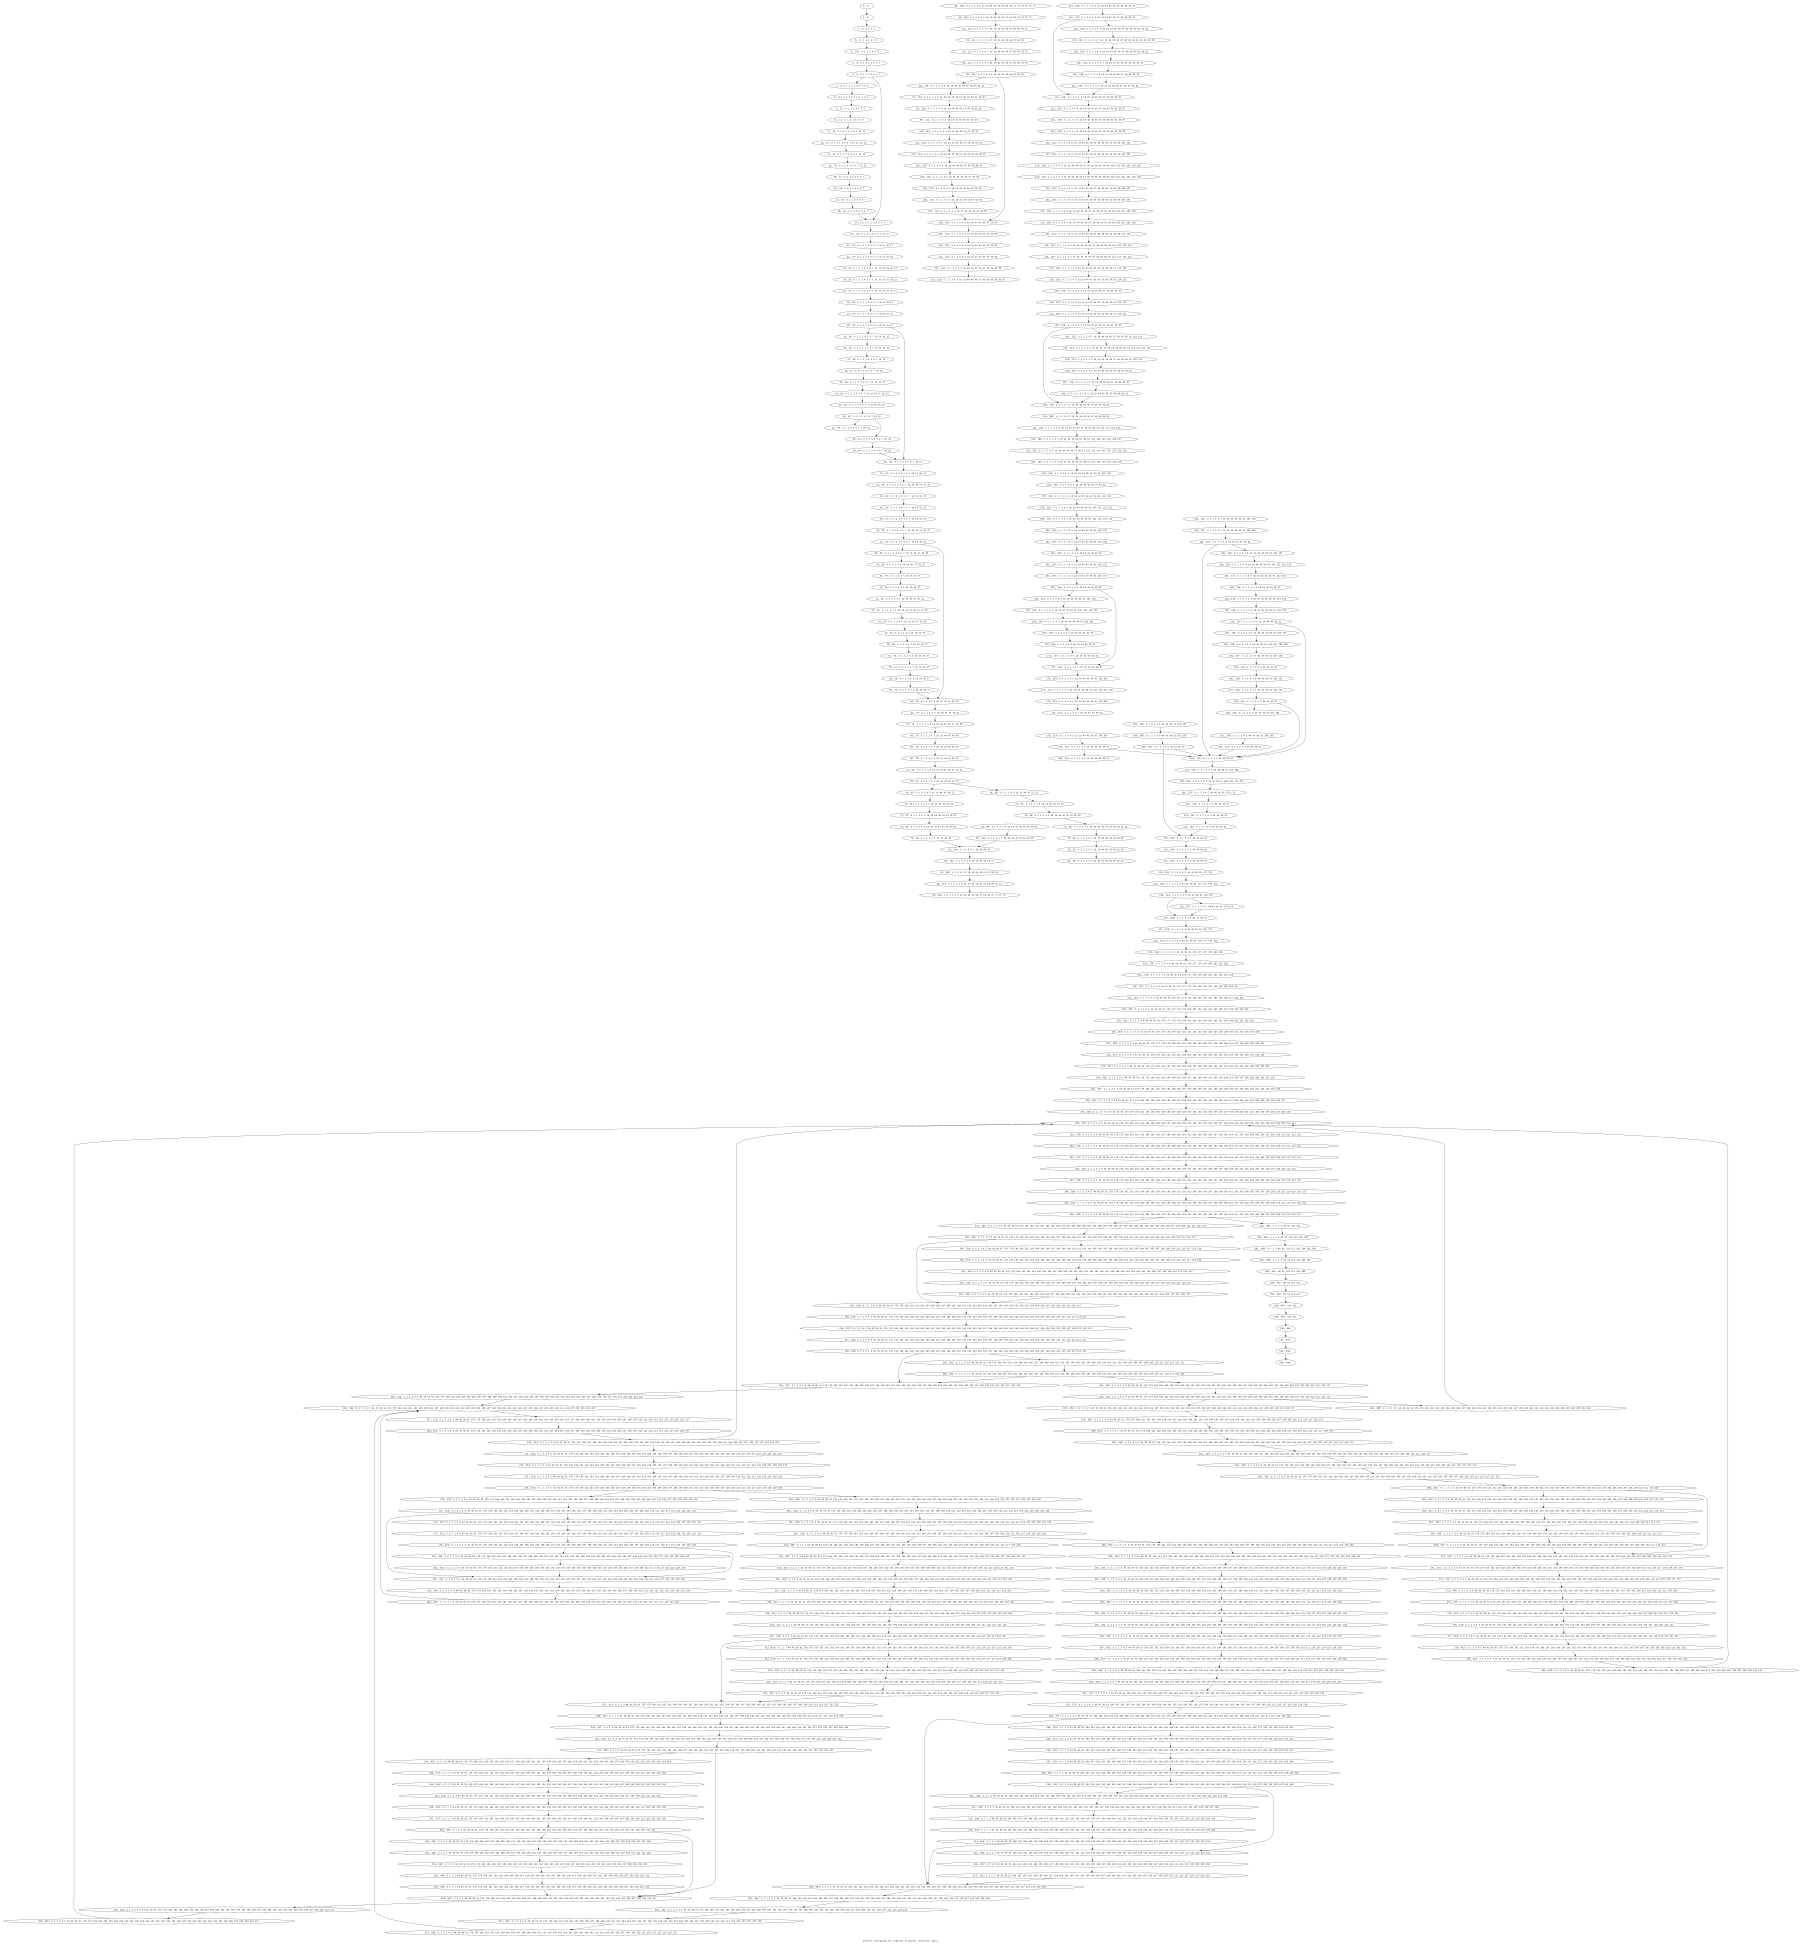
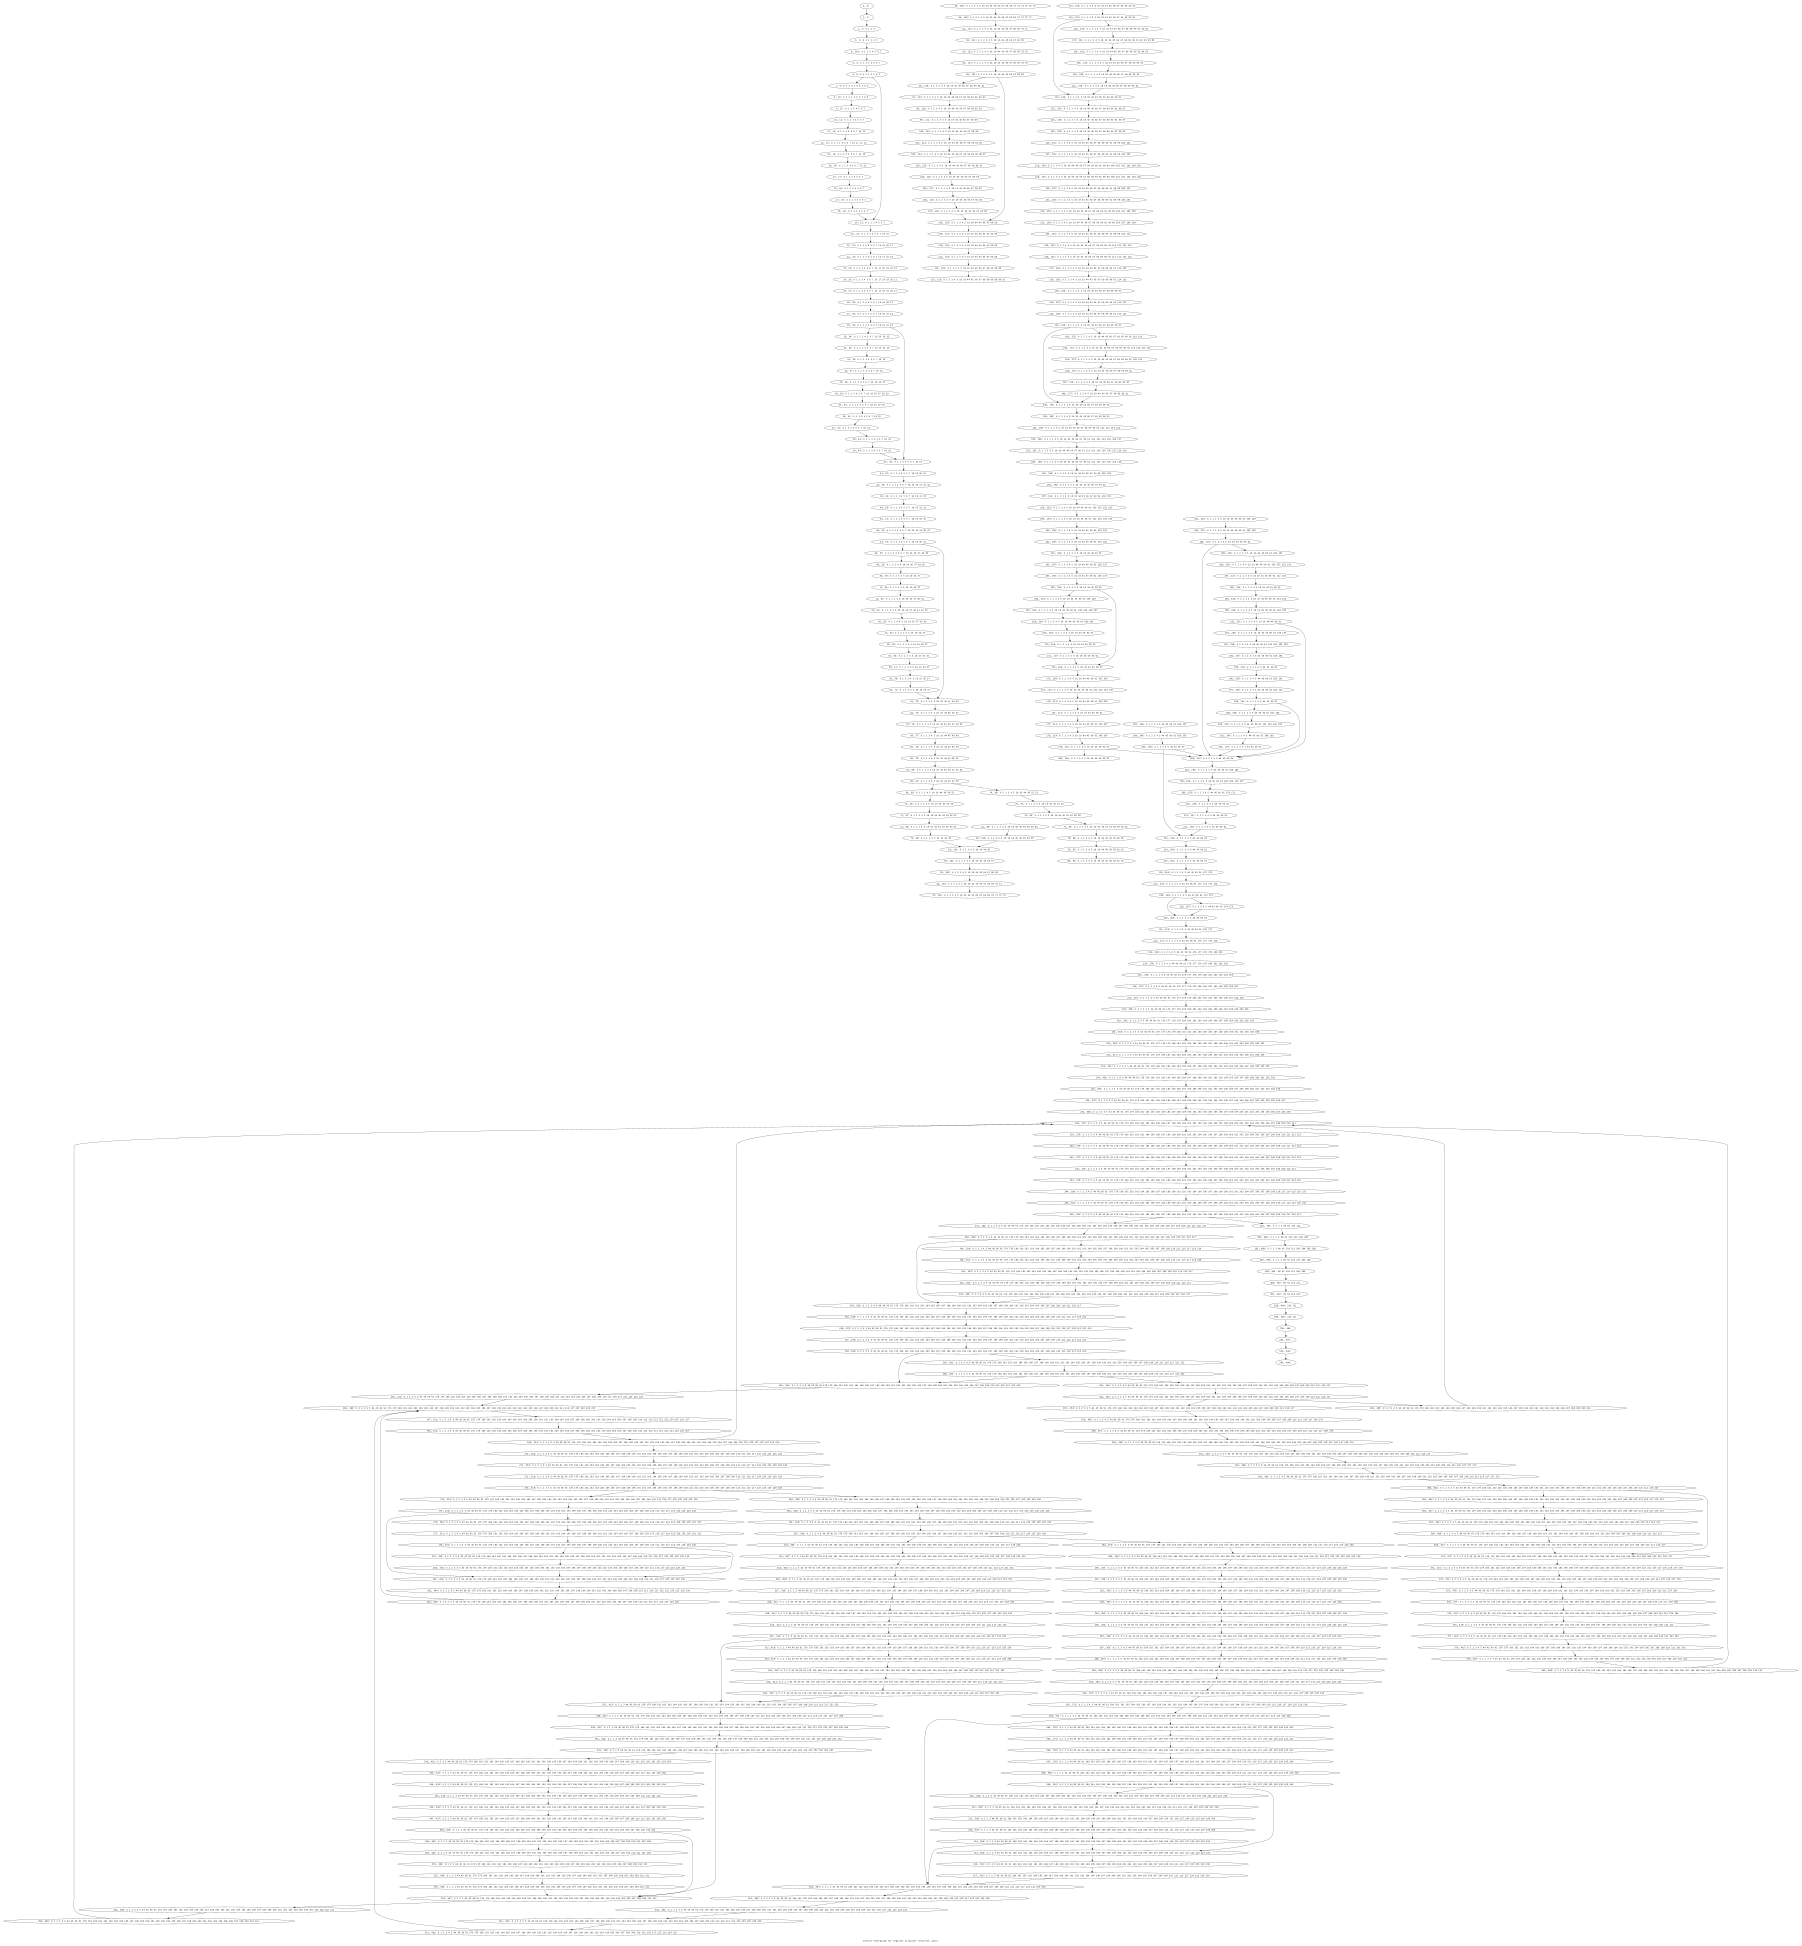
(849, 177) -> (849, 177)
(881, 426) -> (861, 433)
(935, 713) -> (935, 713)
none -> (1078, 724)
none -> (1251, 724)
